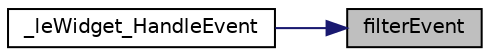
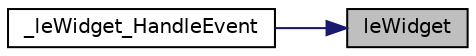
(414, 28) -> (407, 28)
